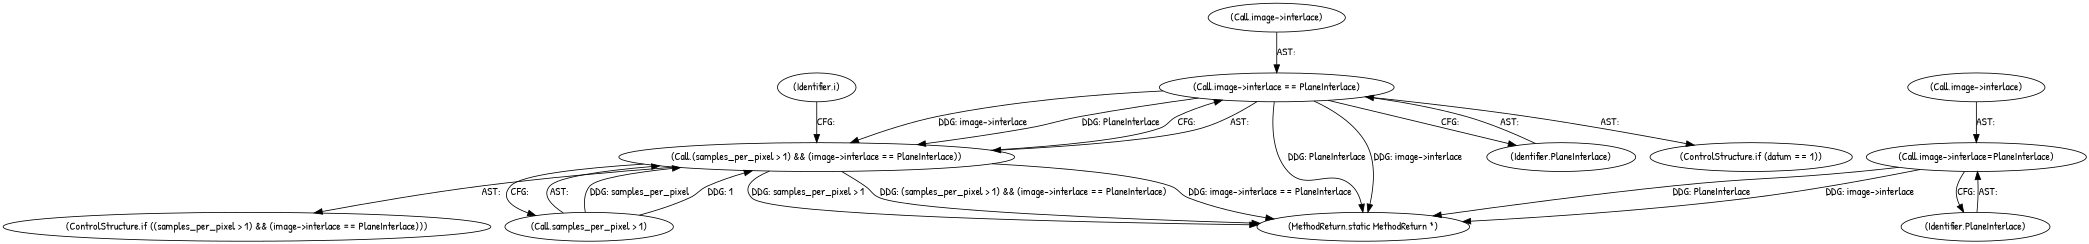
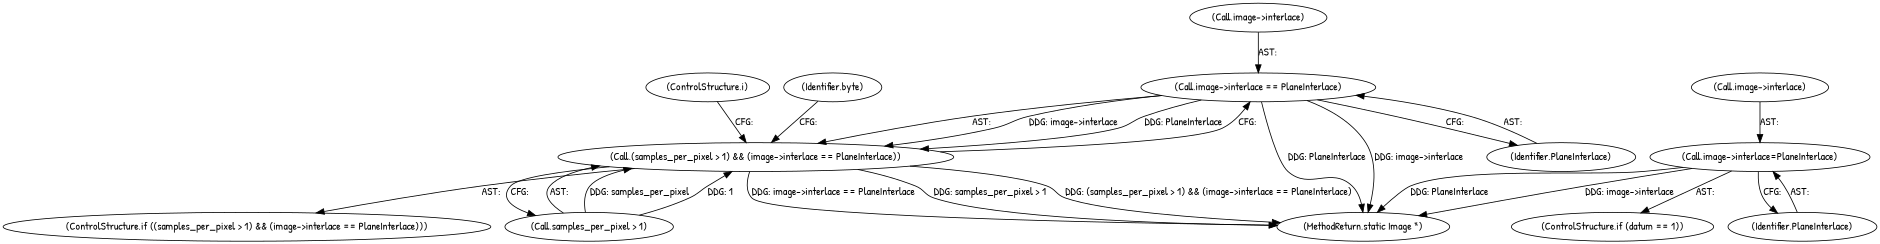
(817, 87) -> (708, 87)
none -> (833, 87)
(1526, 116) -> (1690, 190)
(1363, 227) -> (1363, 227)
